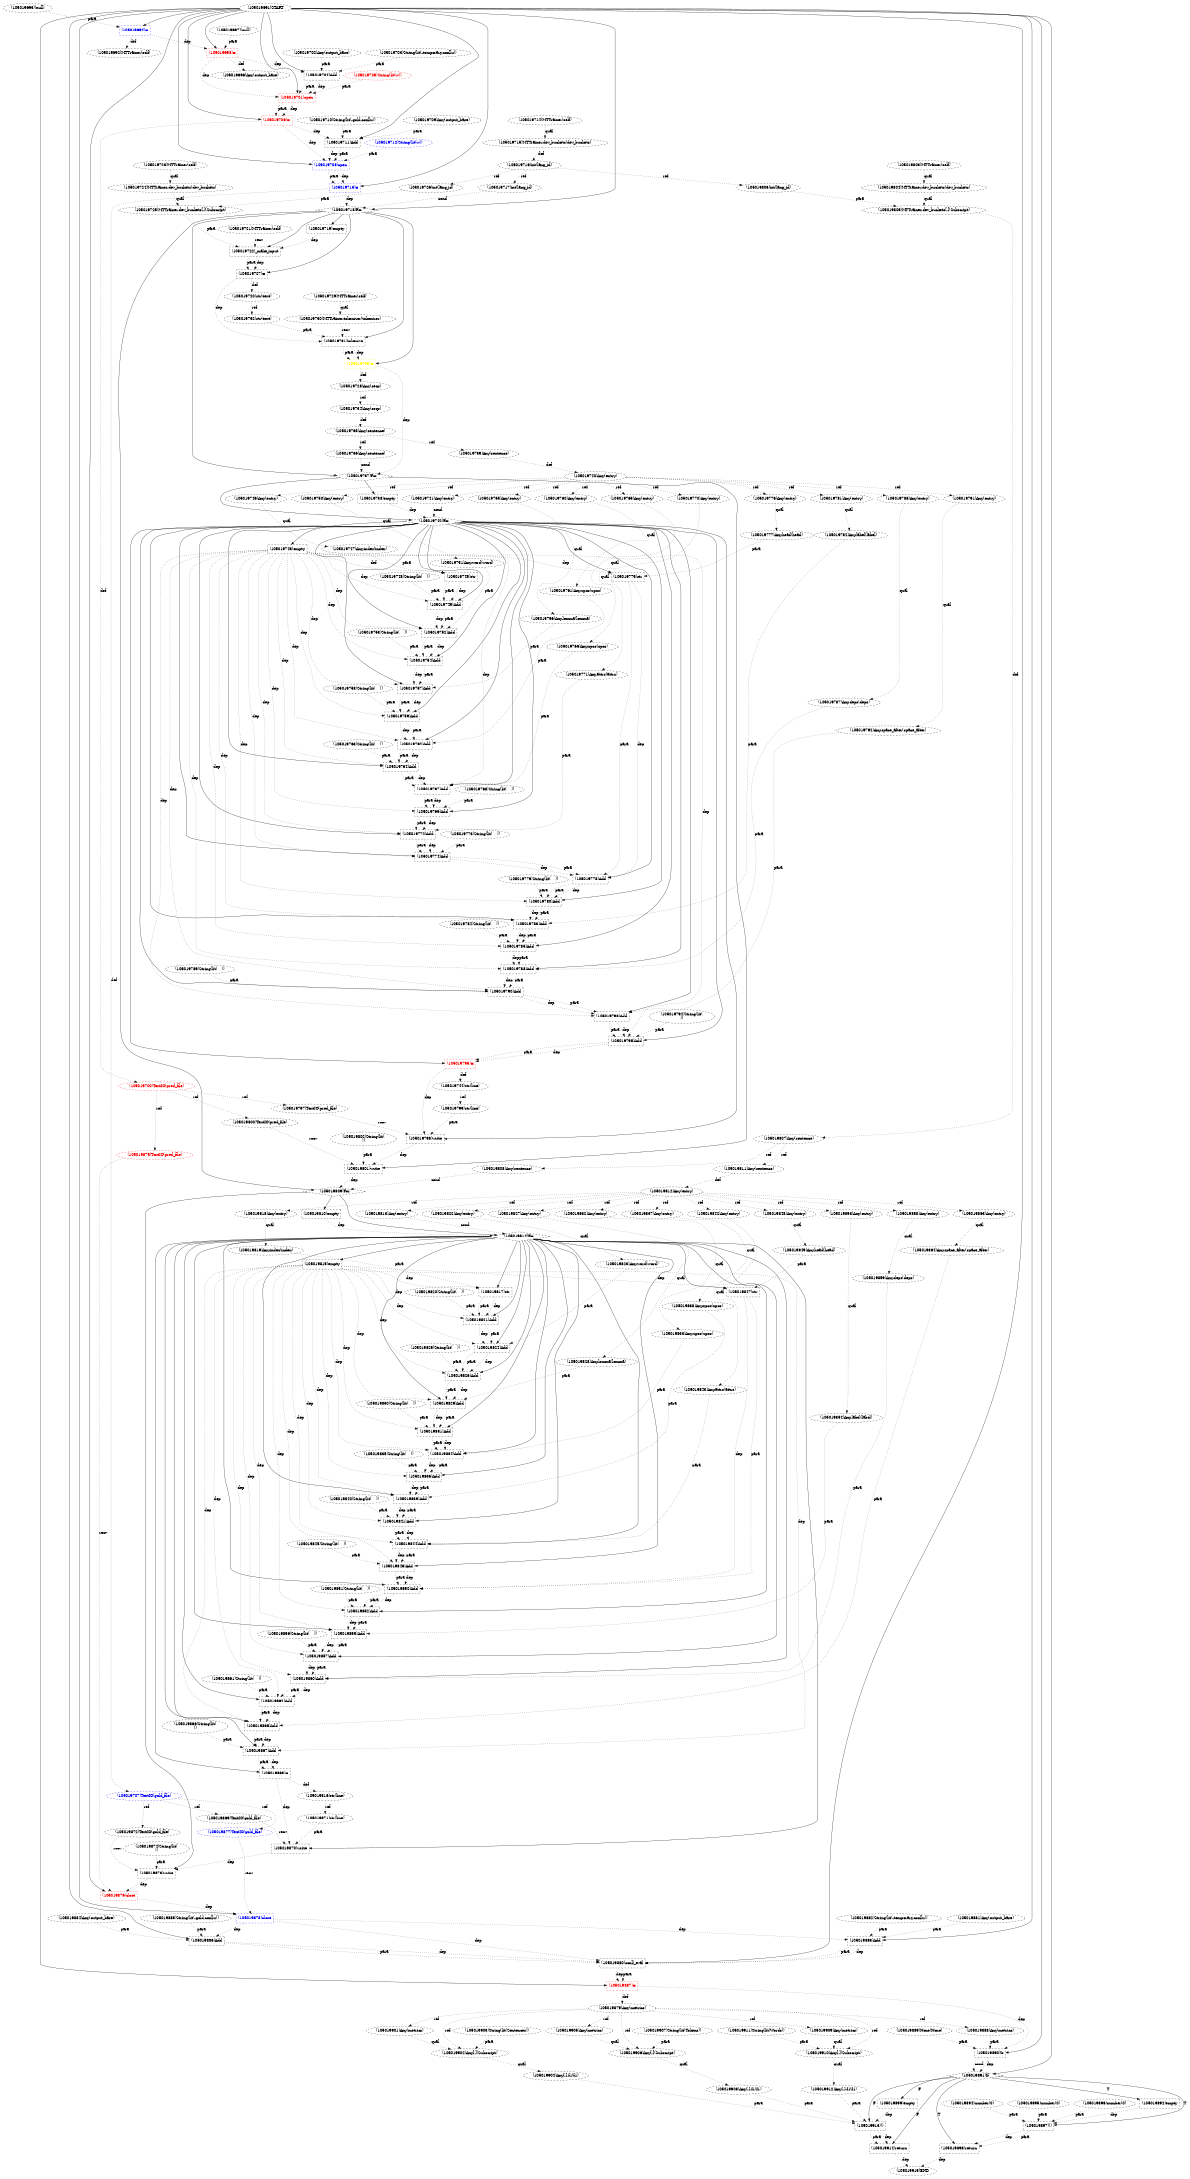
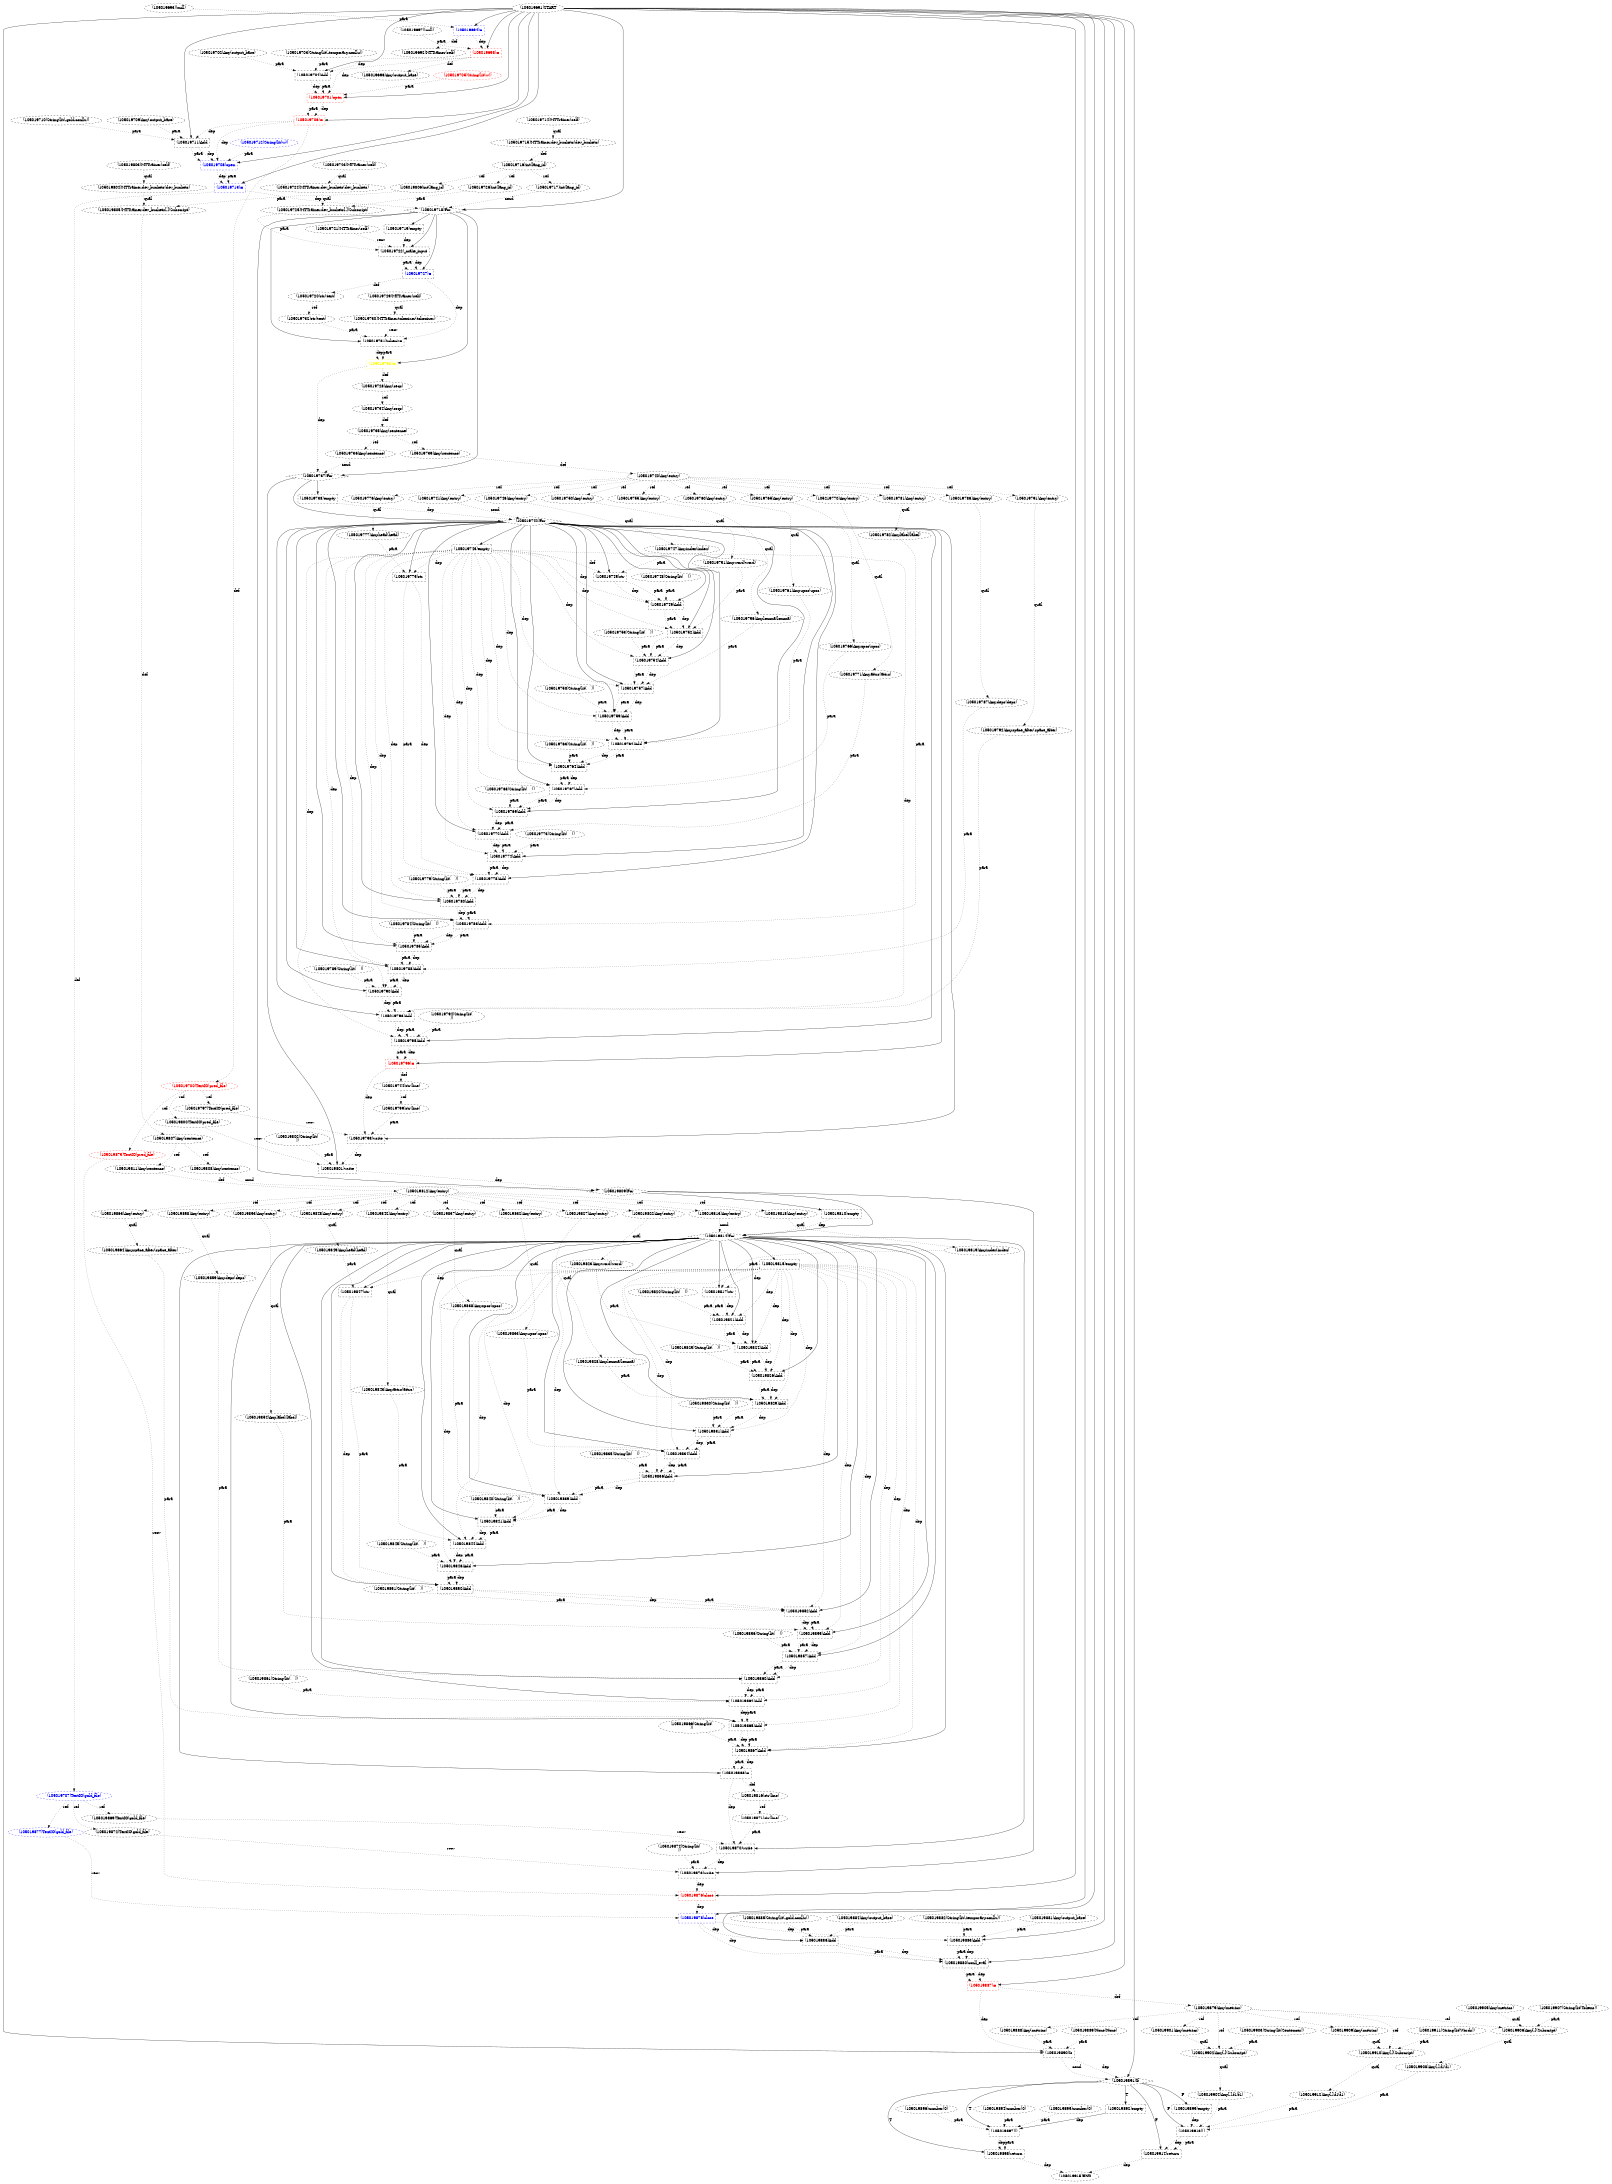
(252, 274) -> (418, 274)
(699, 499) -> (838, 499)
(602, 2019) -> none
(1098, 2115) -> (1064, 2121)
